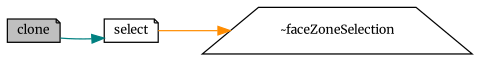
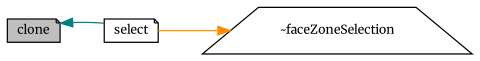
(76, 39) -> (88, 22)
